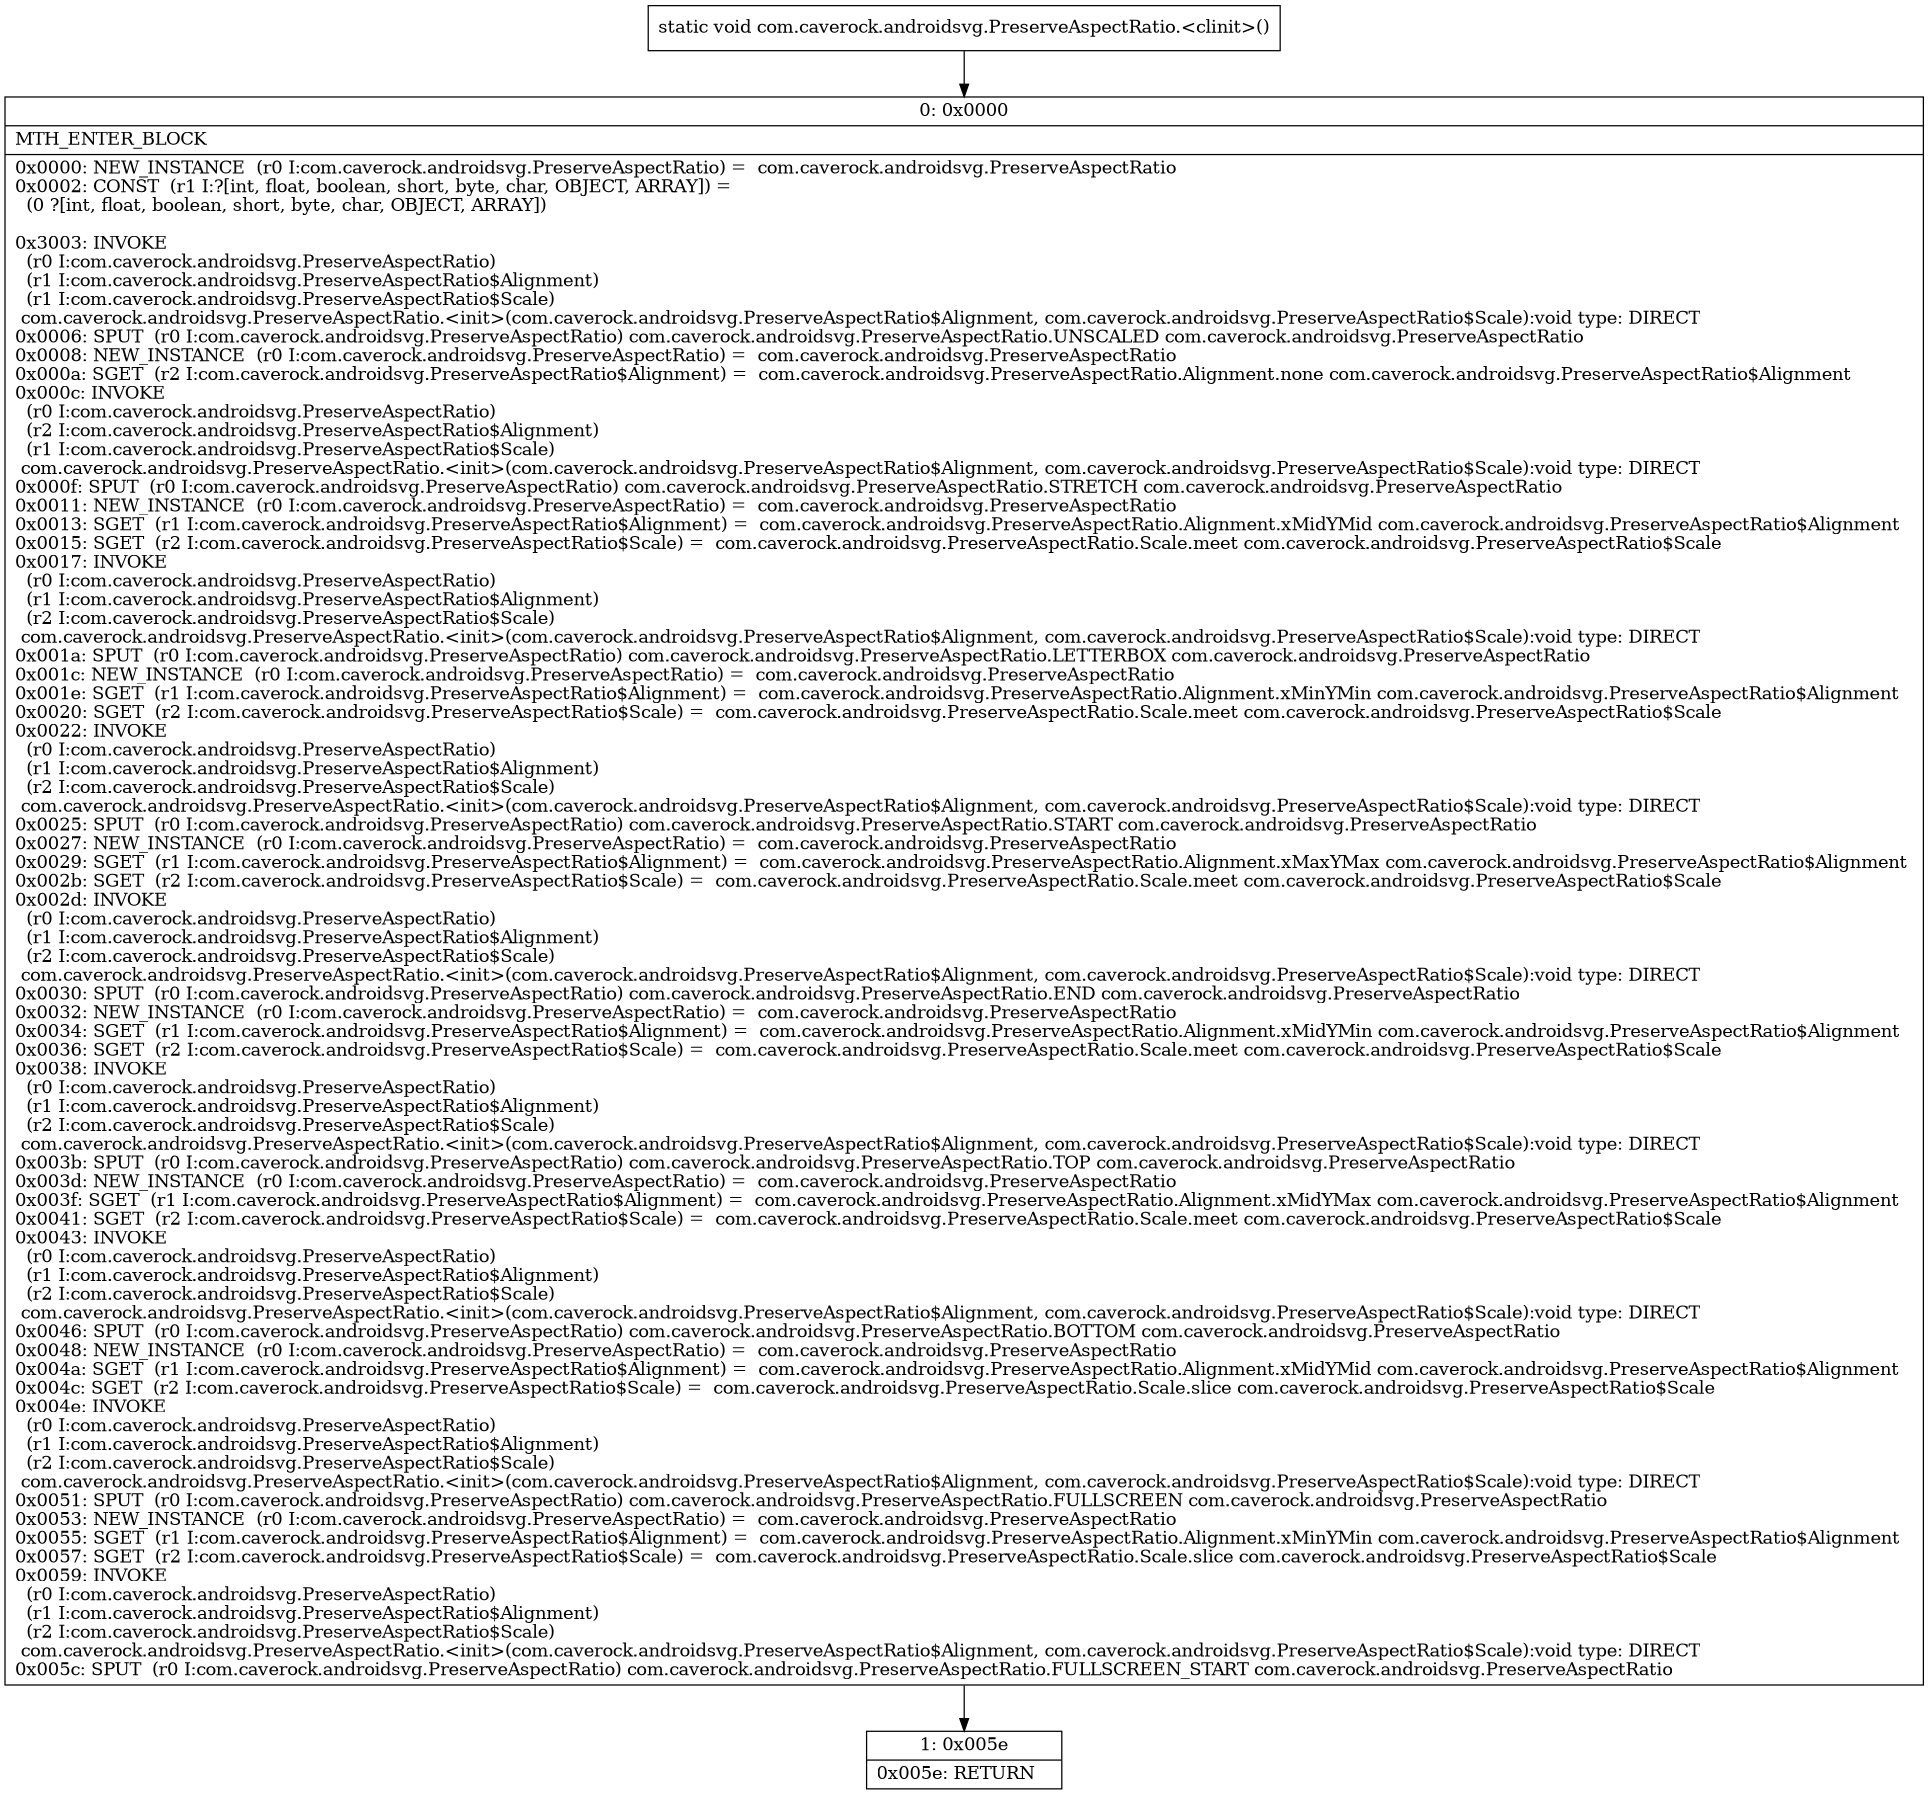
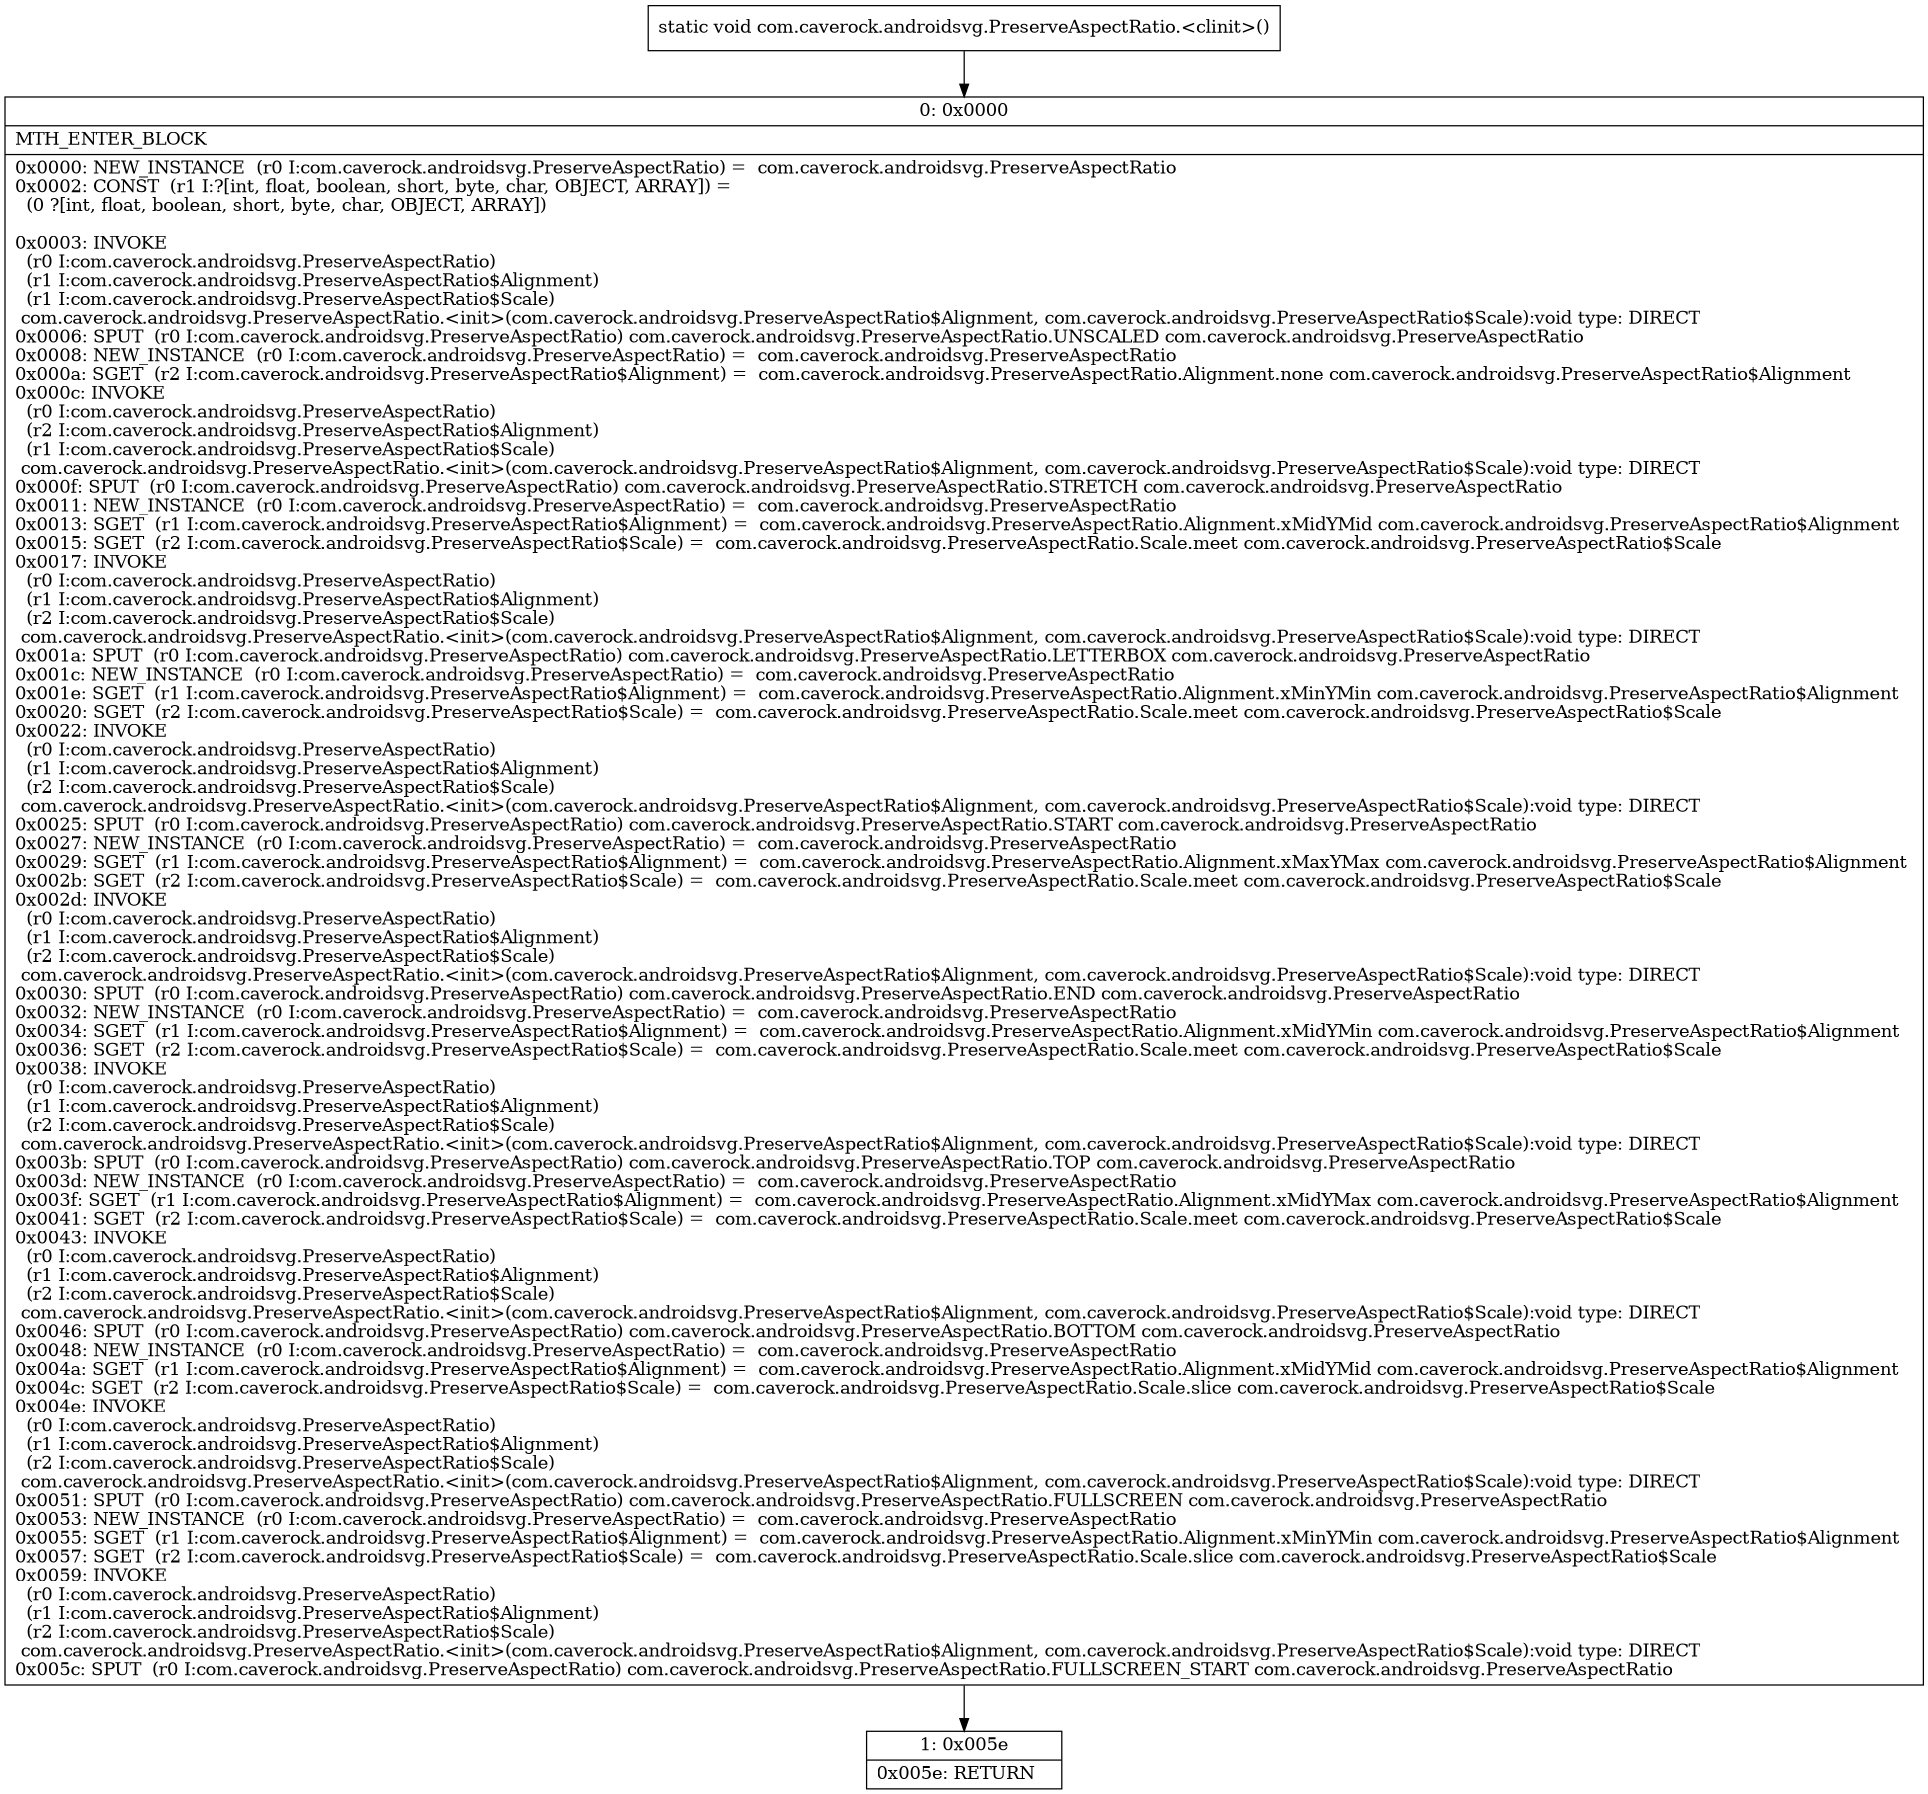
(97, 243) -> (97, 243)
